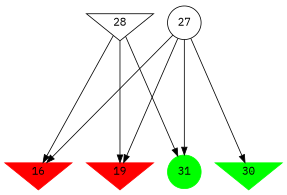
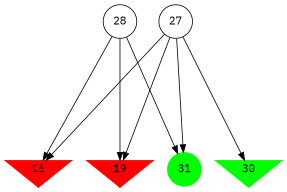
(120, 23) -> (120, 22)
